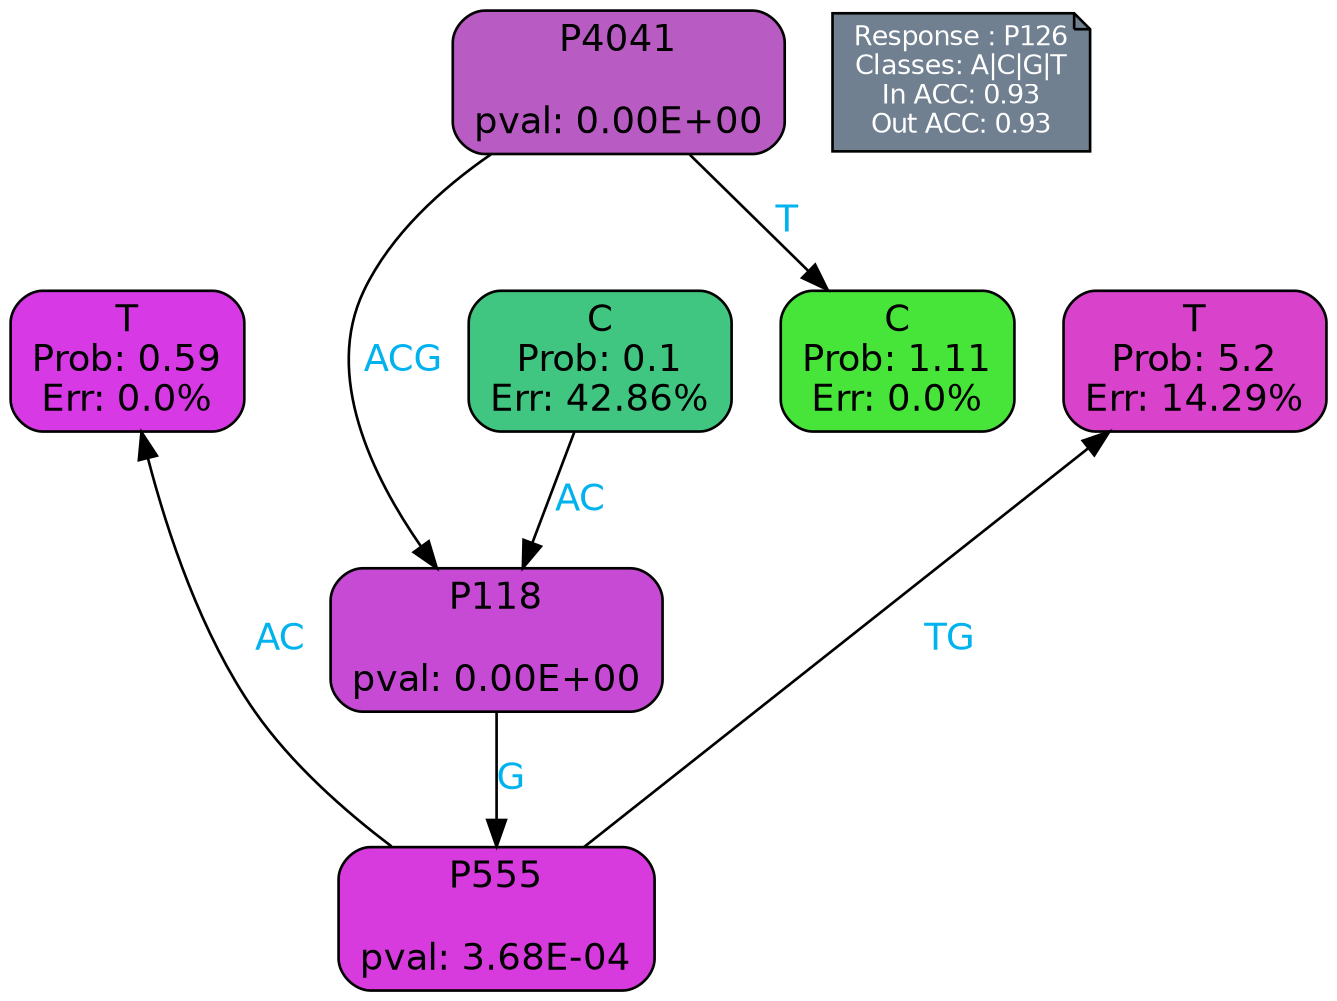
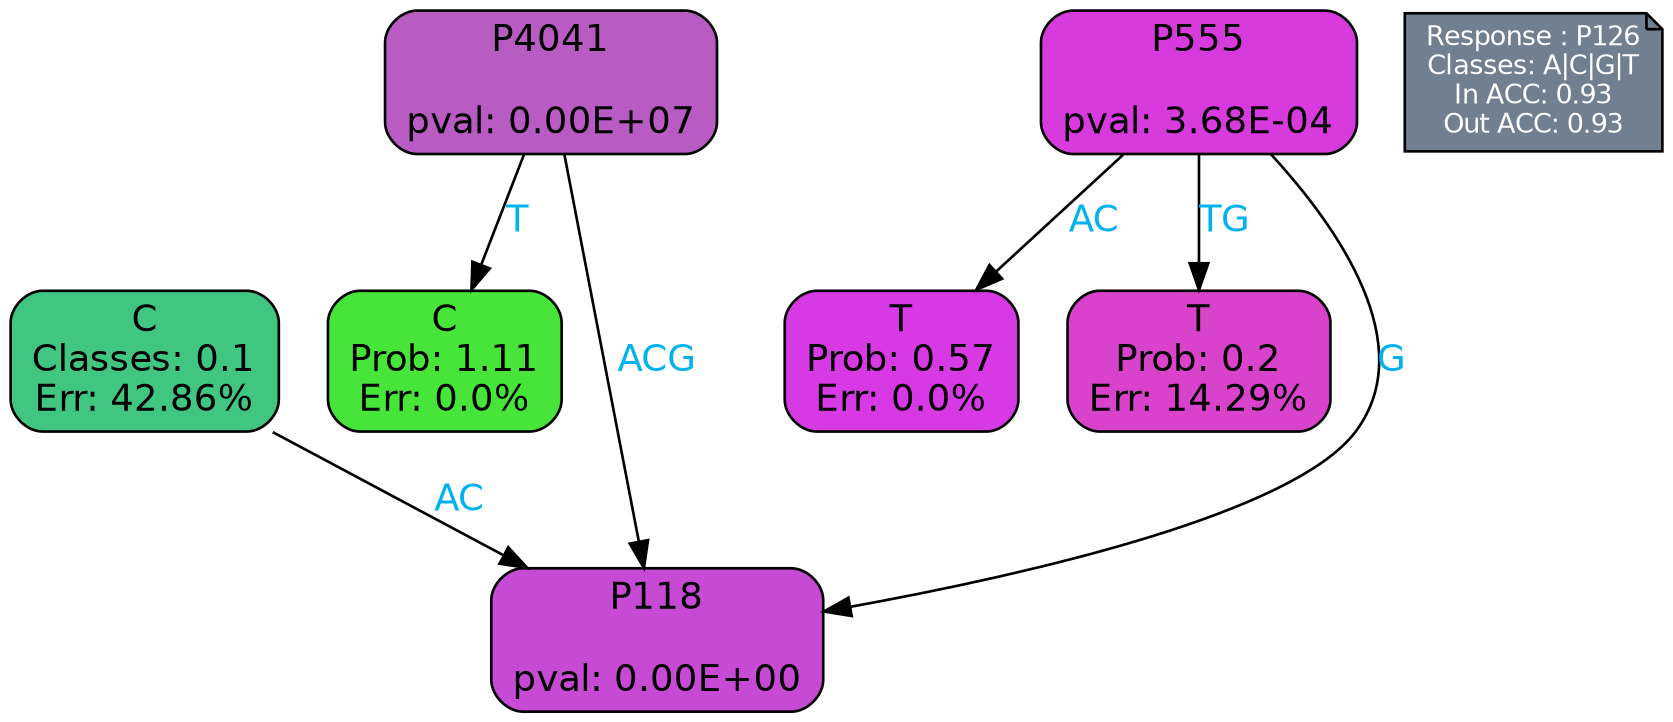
(619, 82) -> (551, 82)
(127, 361) -> (902, 361)
(600, 361) -> (145, 361)
(1195, 361) -> (1199, 361)
(497, 766) -> (1262, 495)
